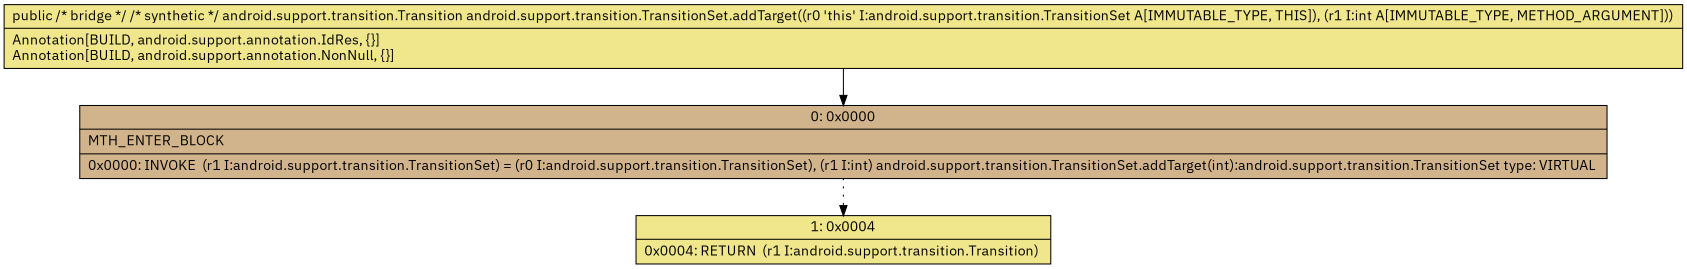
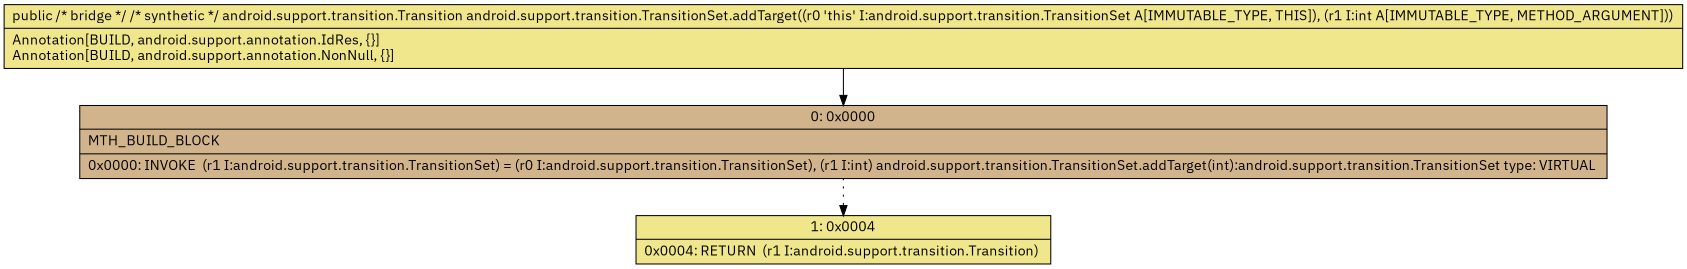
(156, 141) -> (154, 141)
